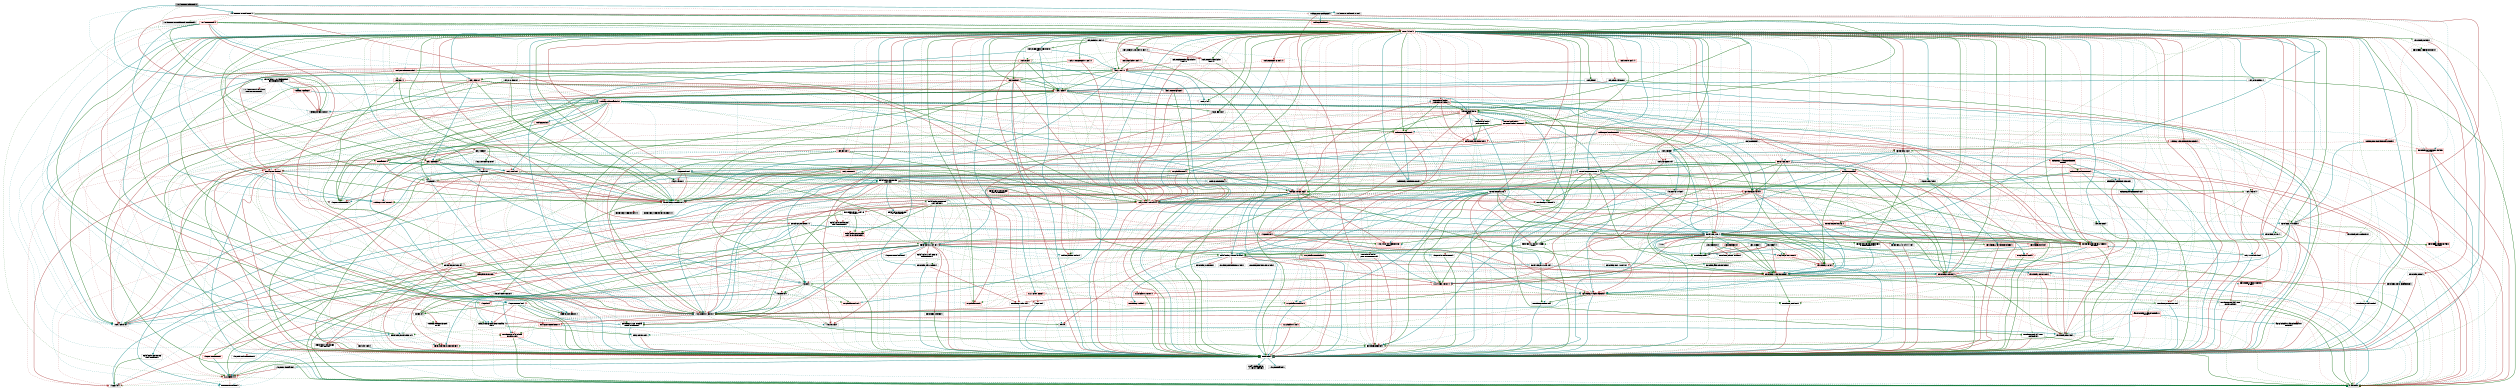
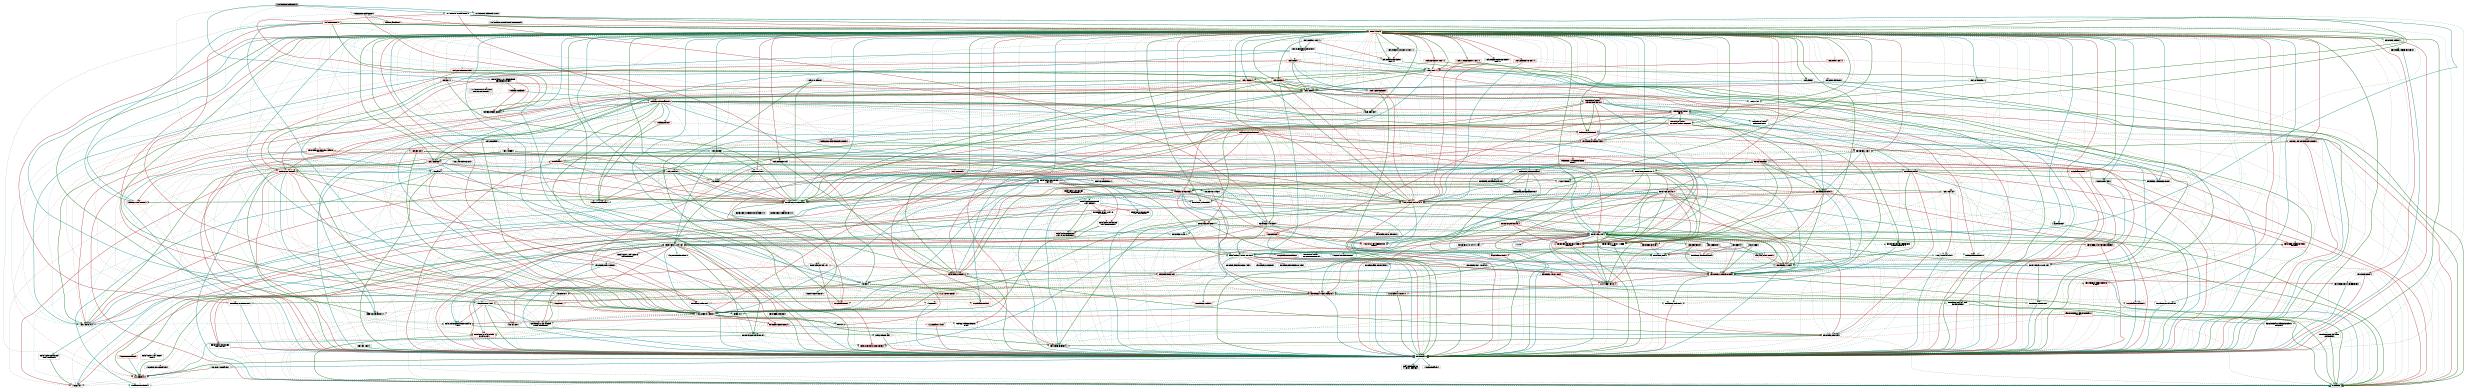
none -> (152, 357)
